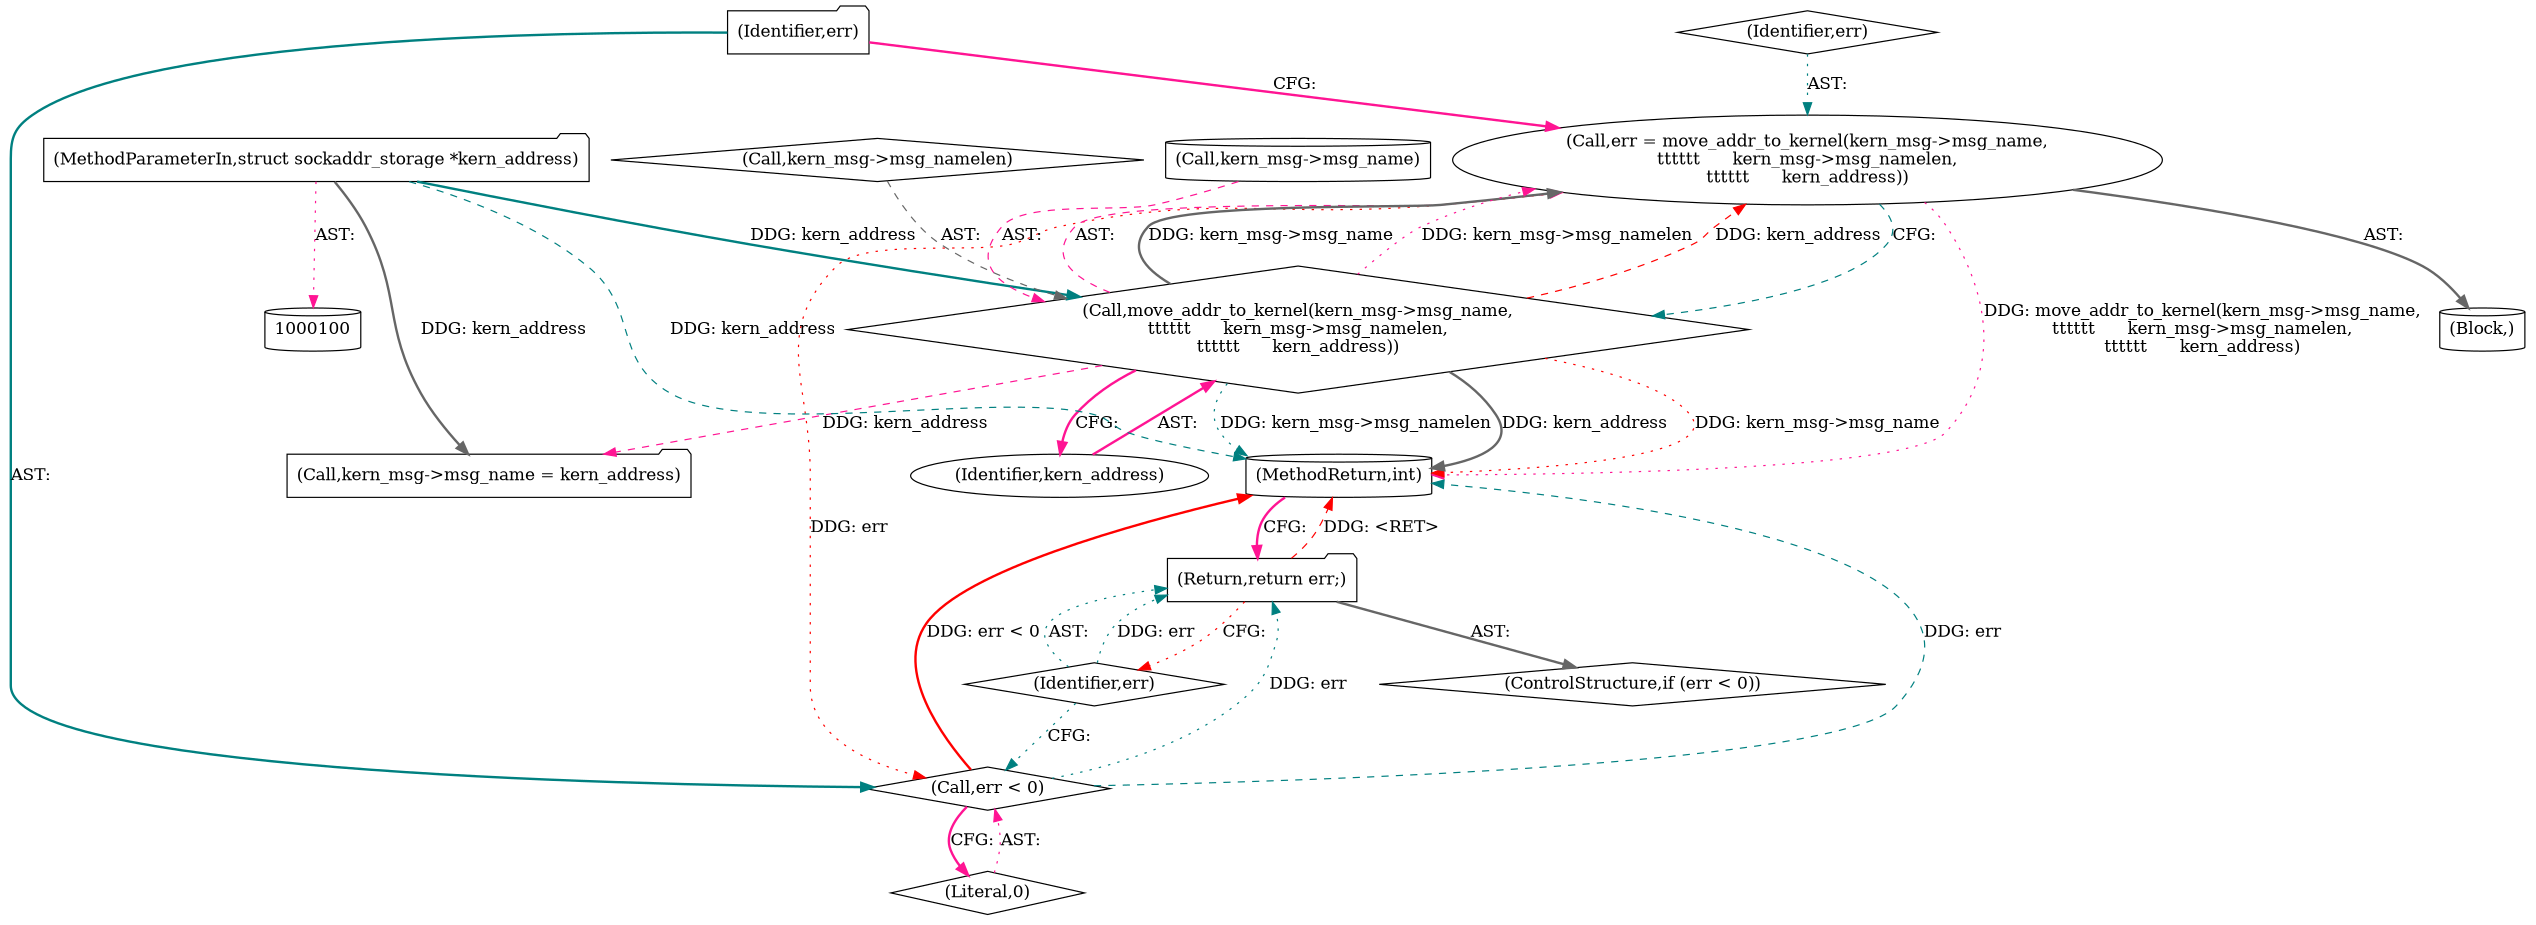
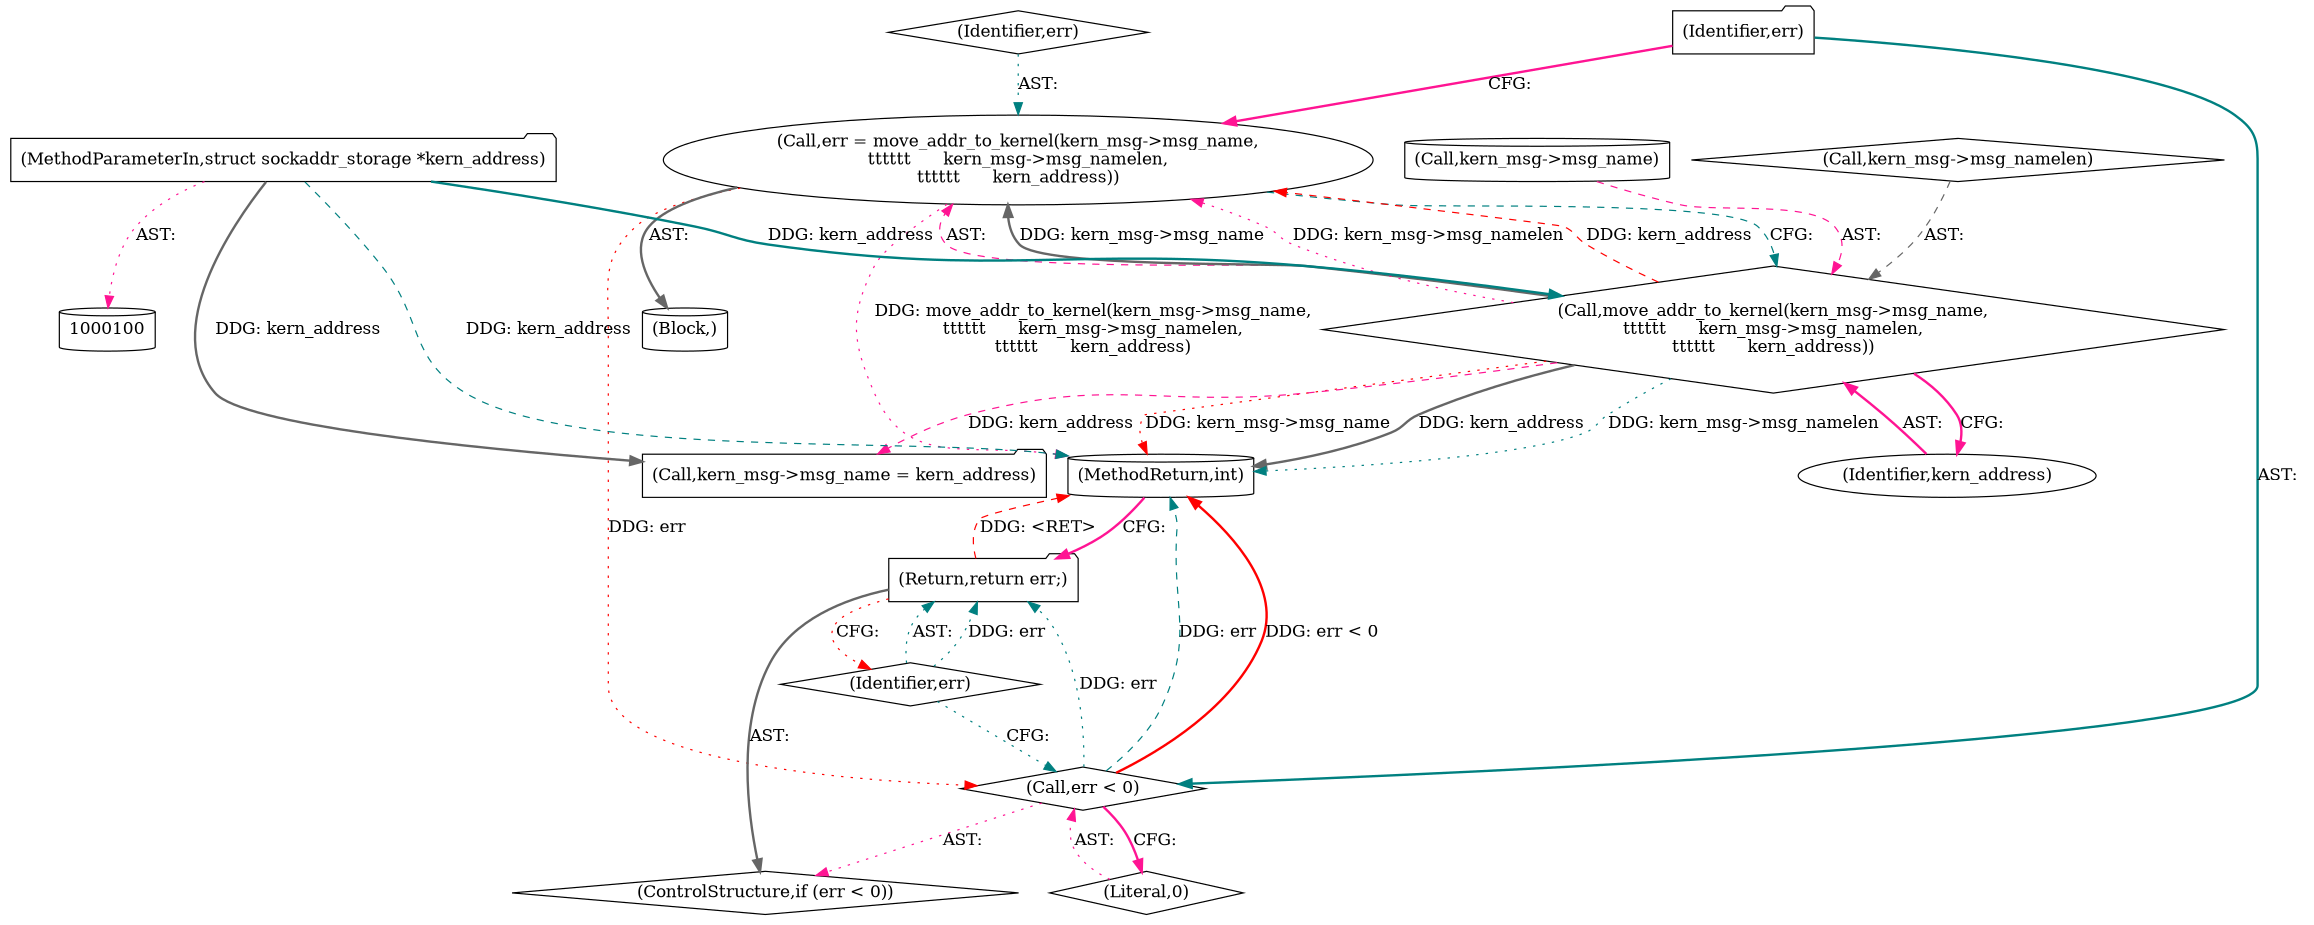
none -> (935, 837)
